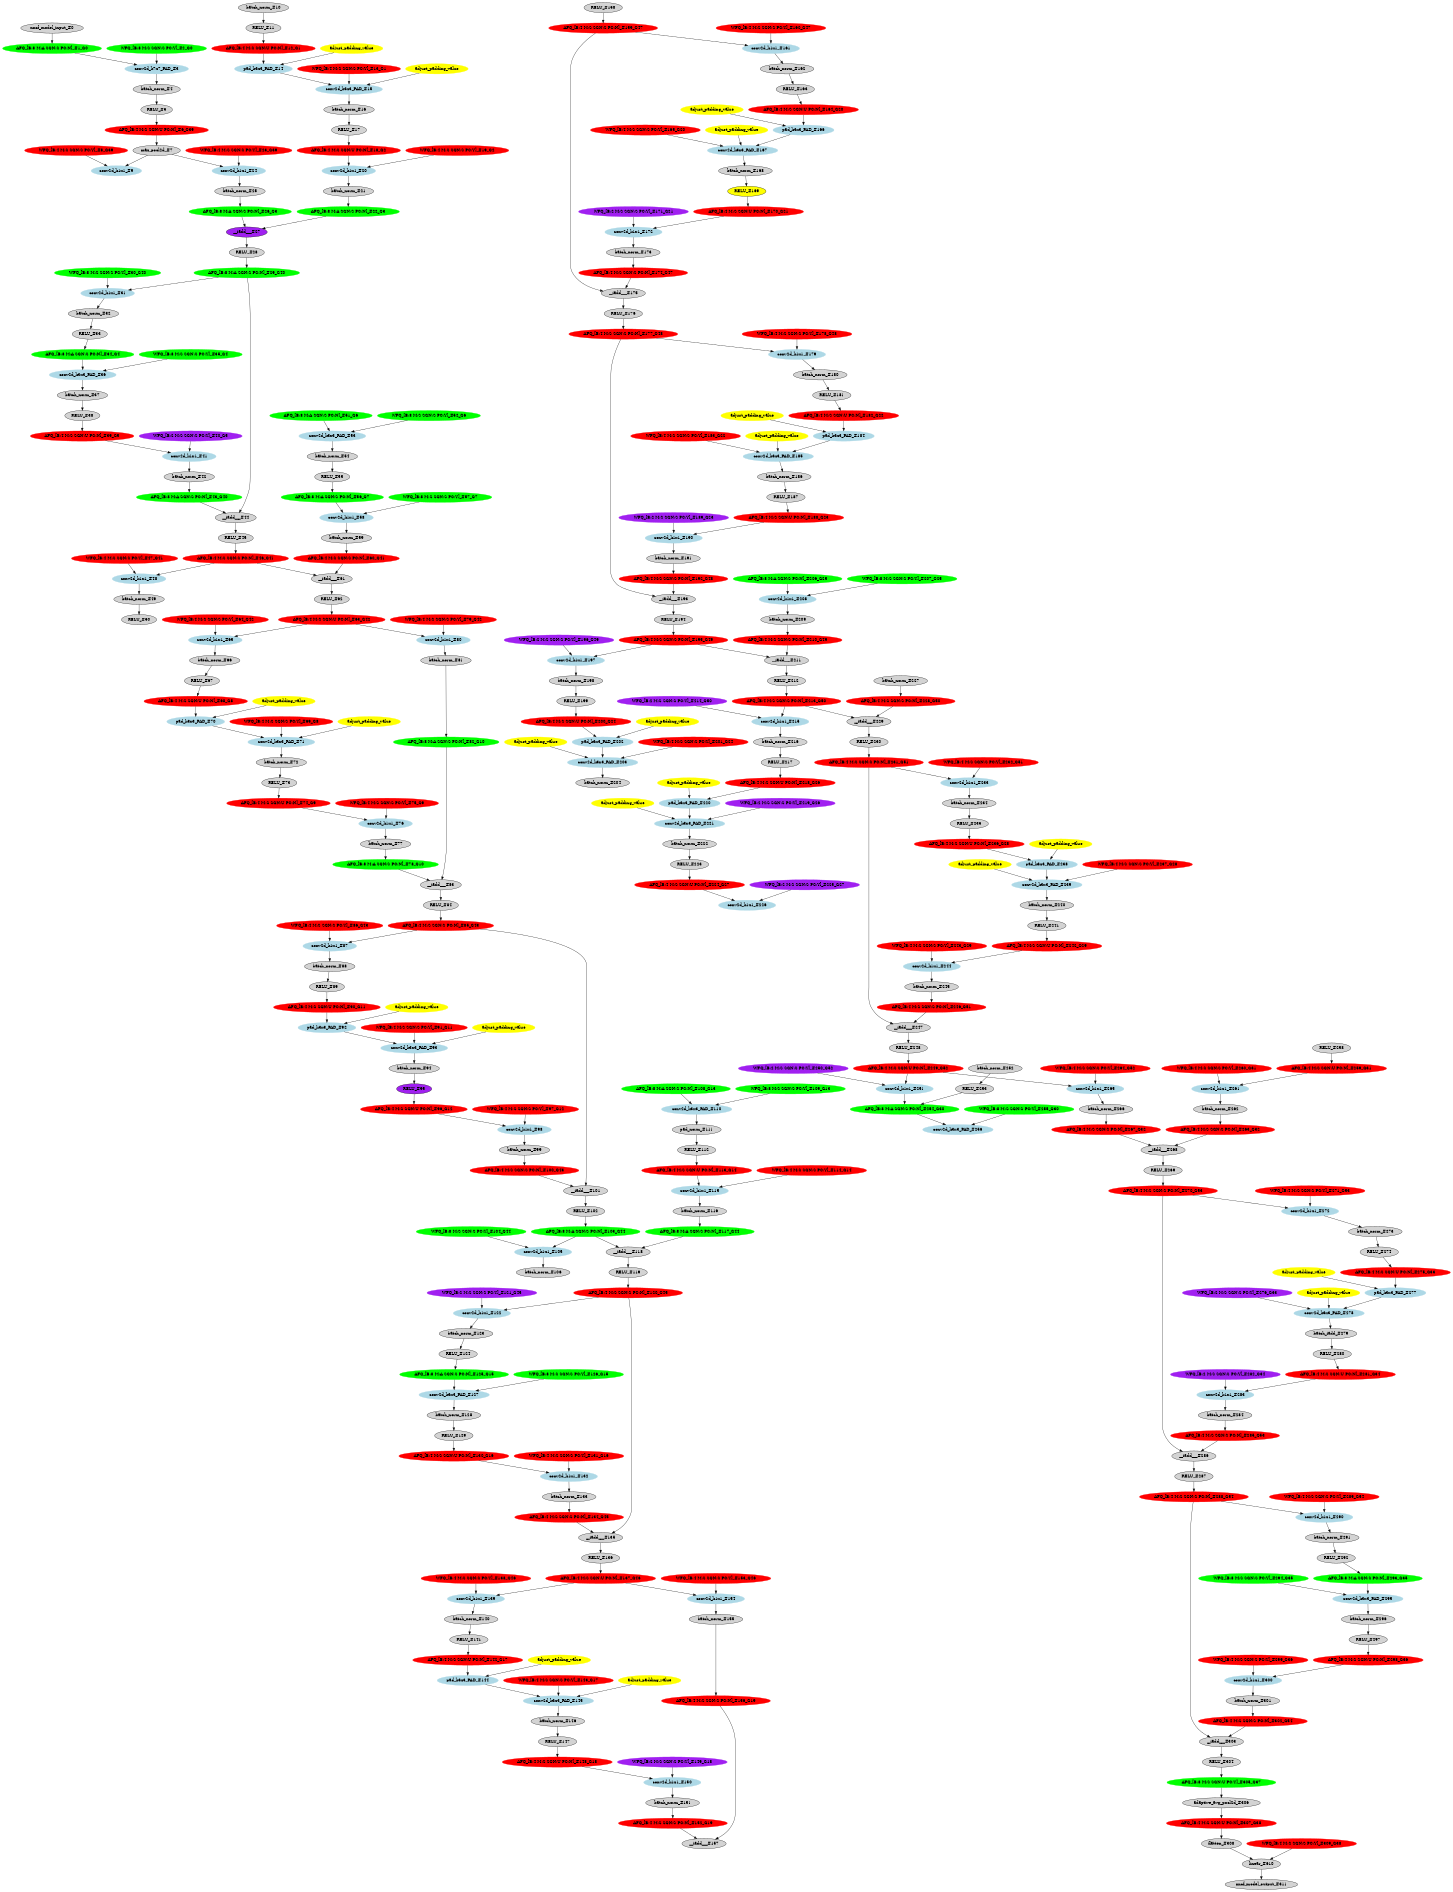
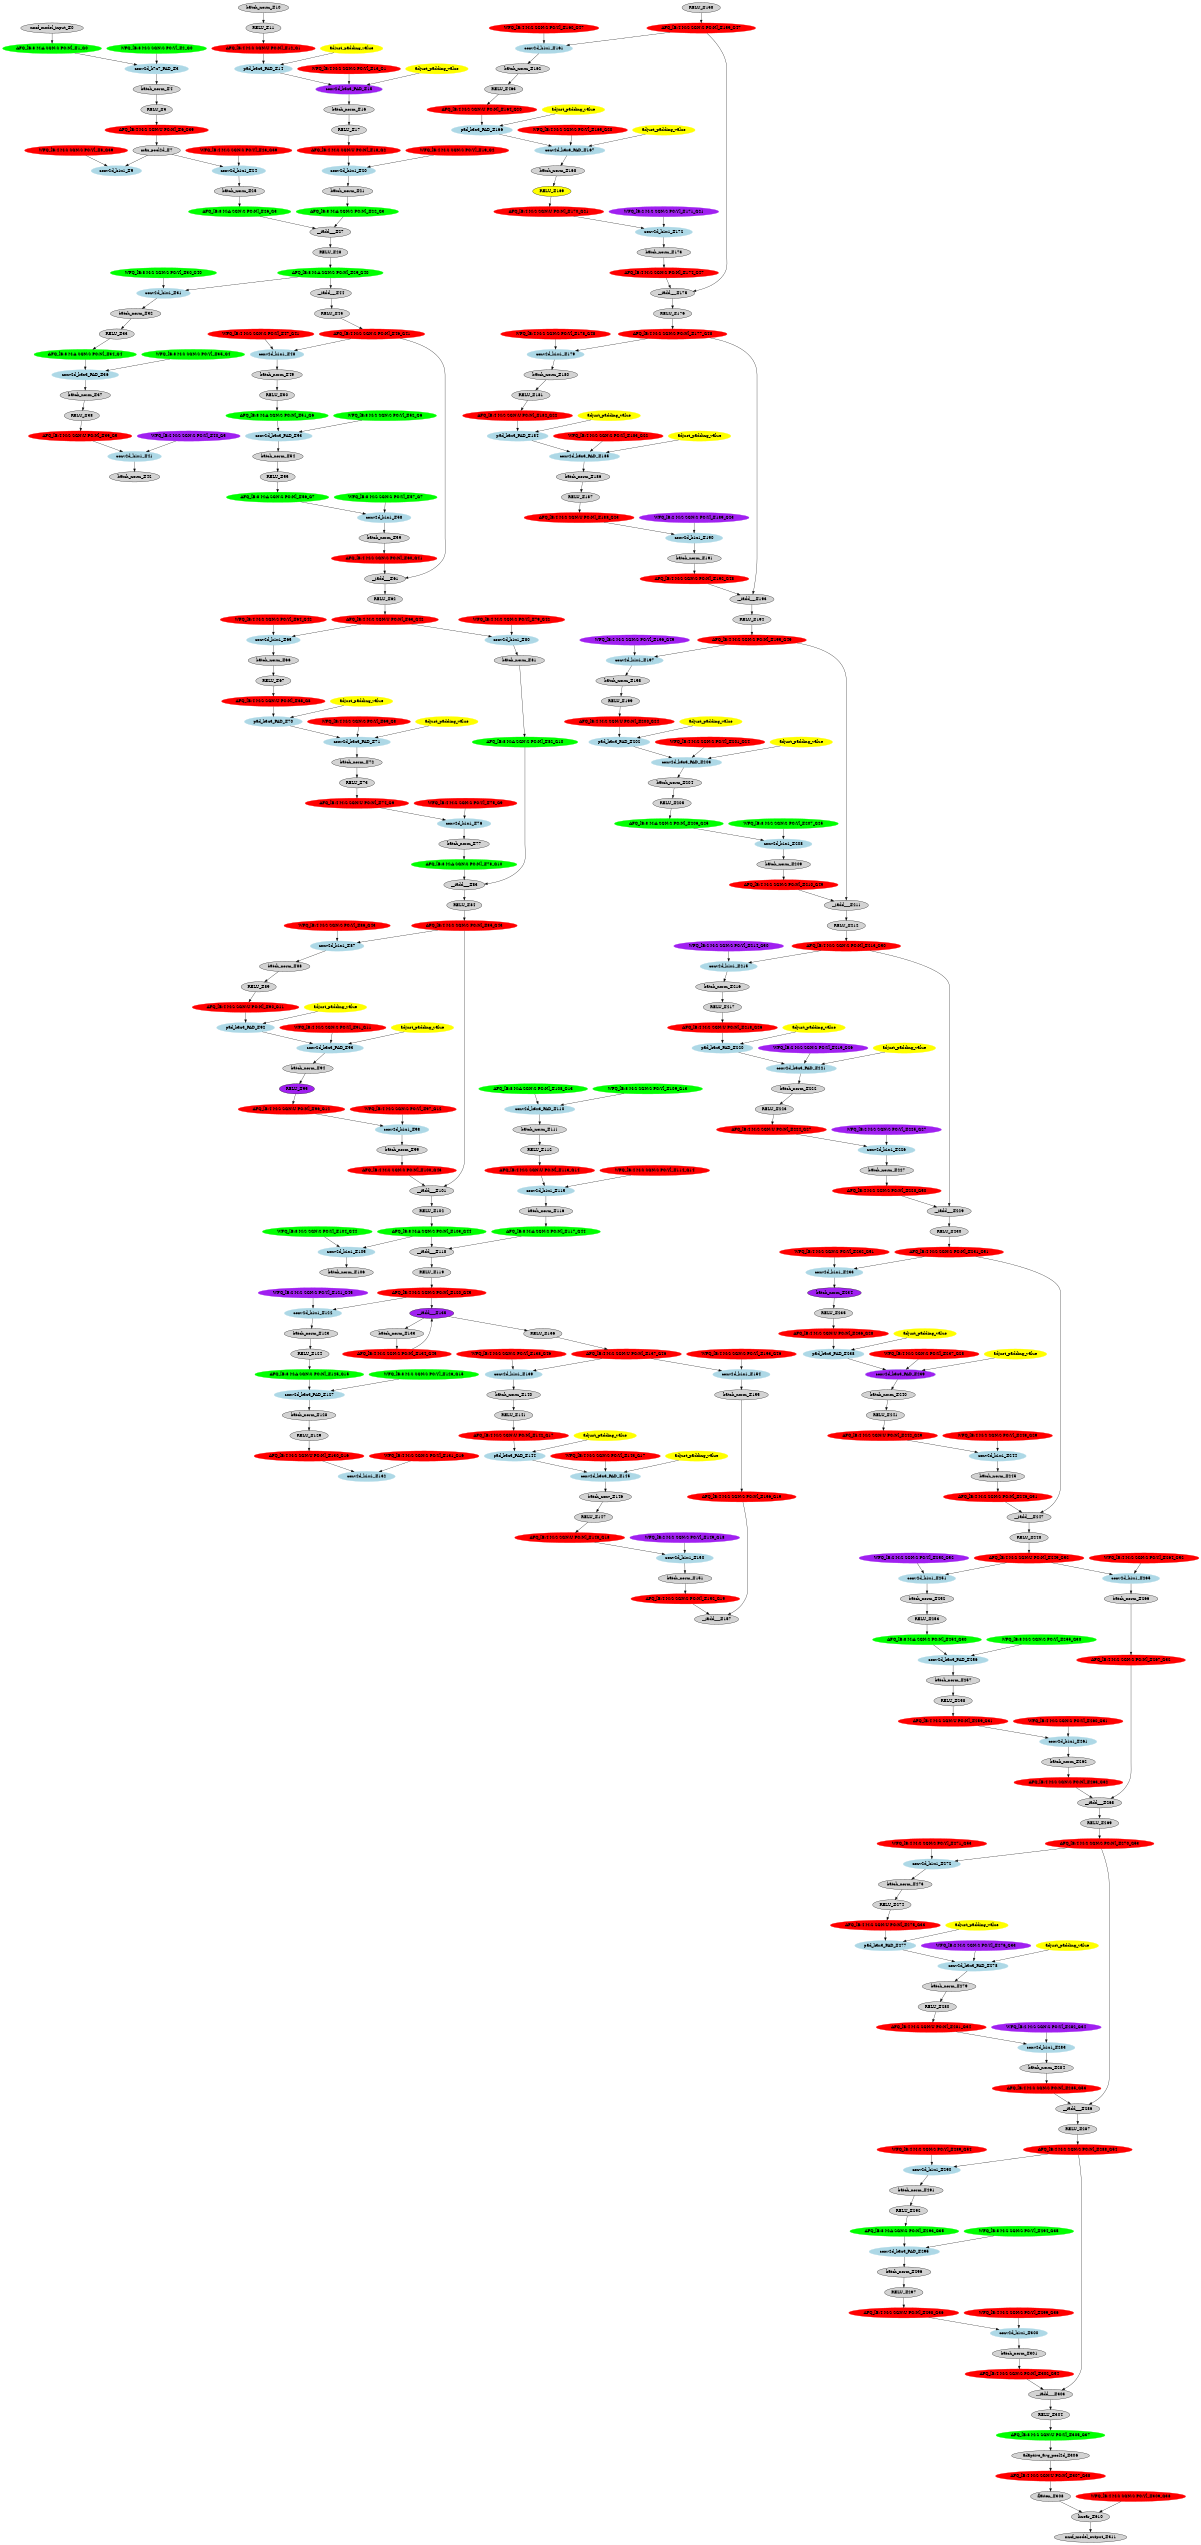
(349, 89) -> (349, 89)
(795, 89) -> (504, 89)
(247, 232) -> (330, 232)
none -> (277, 404)
(189, 497) -> none
none -> (672, 803)
(969, 803) -> (834, 1293)
(1047, 885) -> (900, 1374)
(905, 1098) -> (927, 1587)
(697, 1130) -> (540, 1130)
none -> (887, 1159)
(1331, 1334) -> (949, 1986)
(569, 1485) -> (416, 1323)
(601, 1538) -> (432, 1313)
none -> (953, 1680)
(558, 1721) -> (605, 1497)
